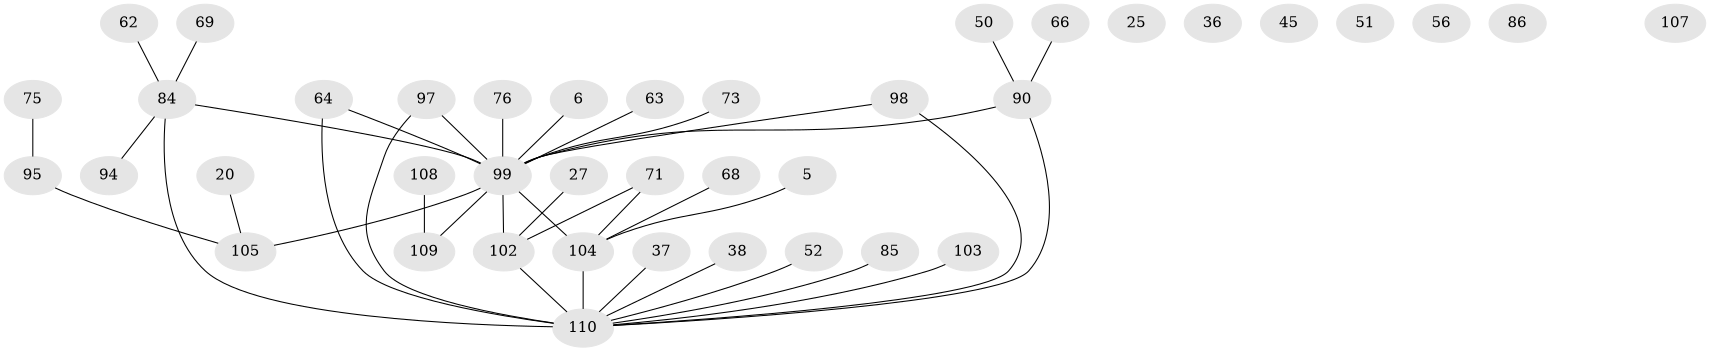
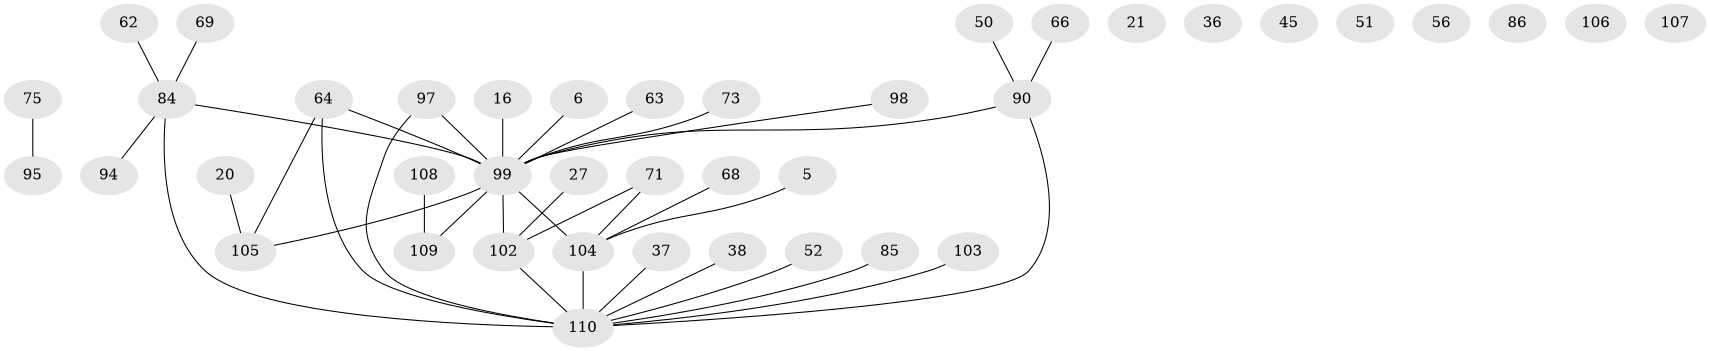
(1137, 23) -> (1137, 23)
none -> (1596, 23)
(503, 99) -> (503, 99)
(136, 218) -> (285, 176)
(1000, 275) -> none
